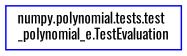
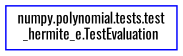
(94, 28) -> (91, 28)
